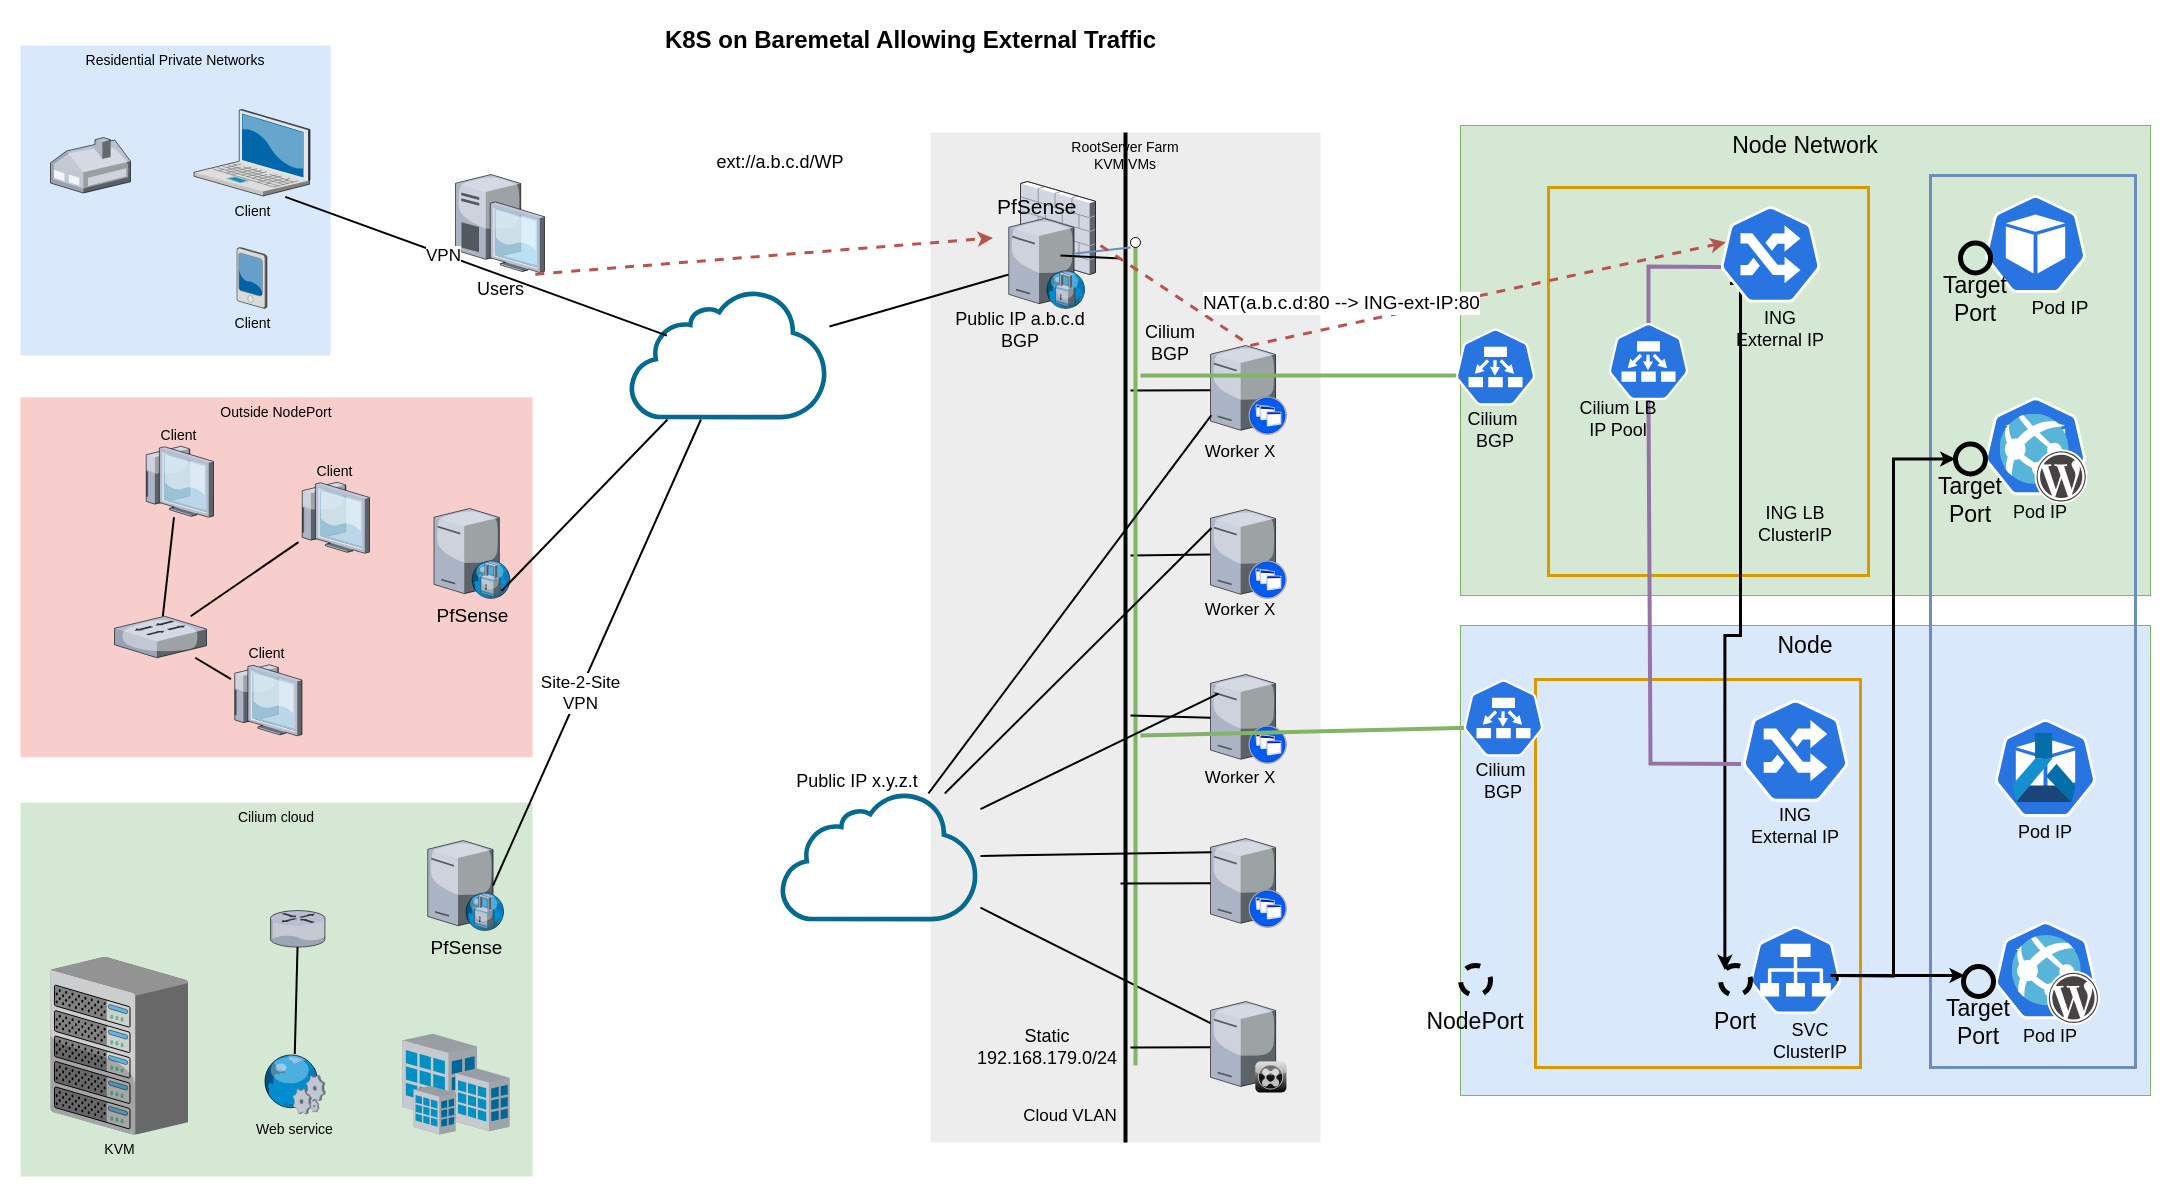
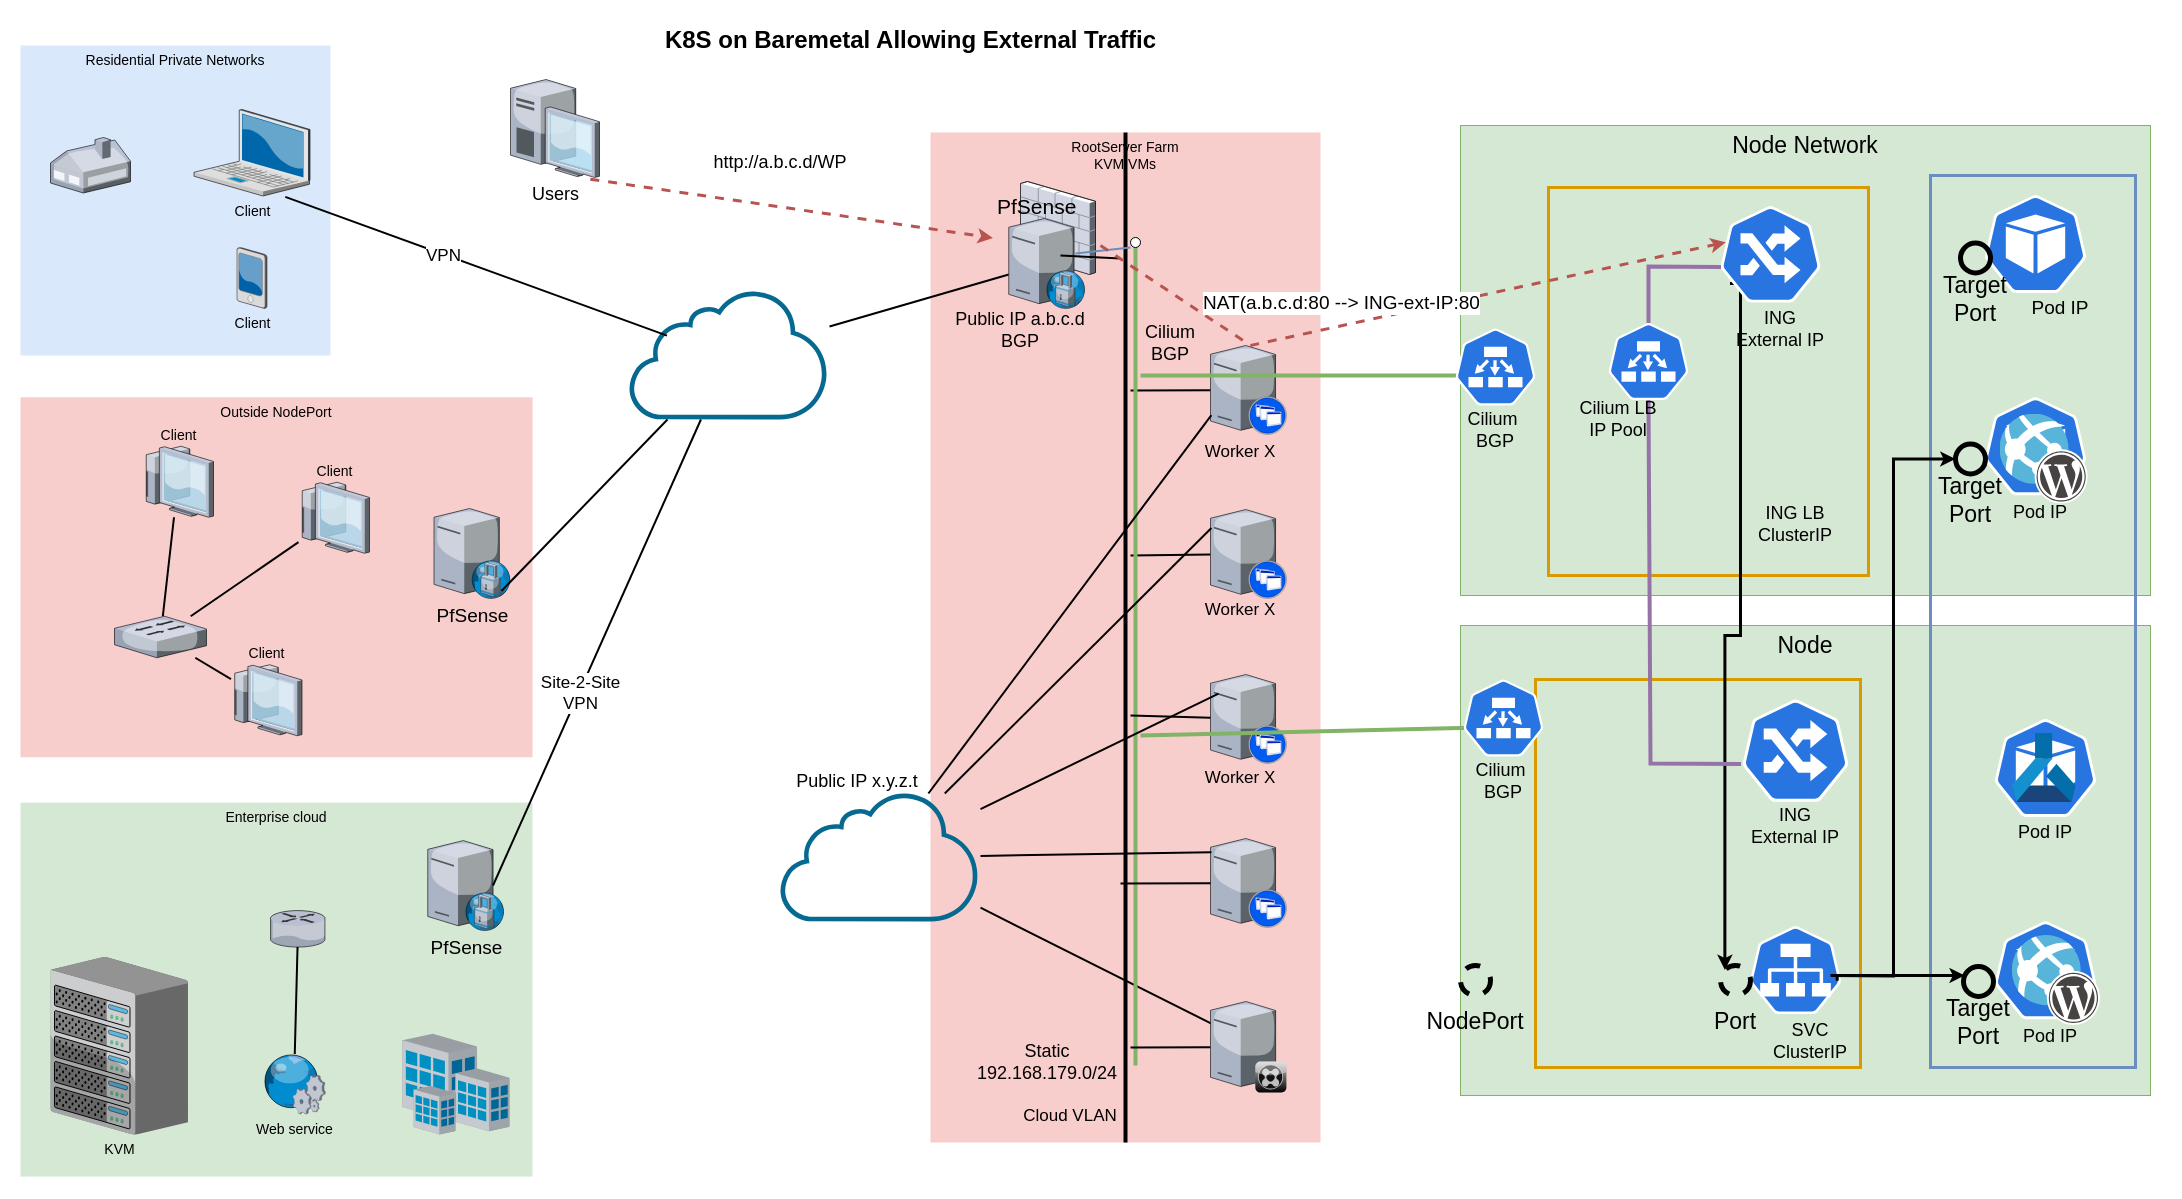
(781, 163) -> (781, 163)
(500, 224) -> (555, 129)
(1126, 638) -> (1126, 638)
(277, 818) -> (277, 818)
(1806, 861) -> (1806, 861)
(1047, 1047) -> (1047, 1062)
